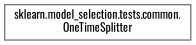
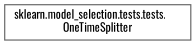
(98, 22) -> (98, 22)
